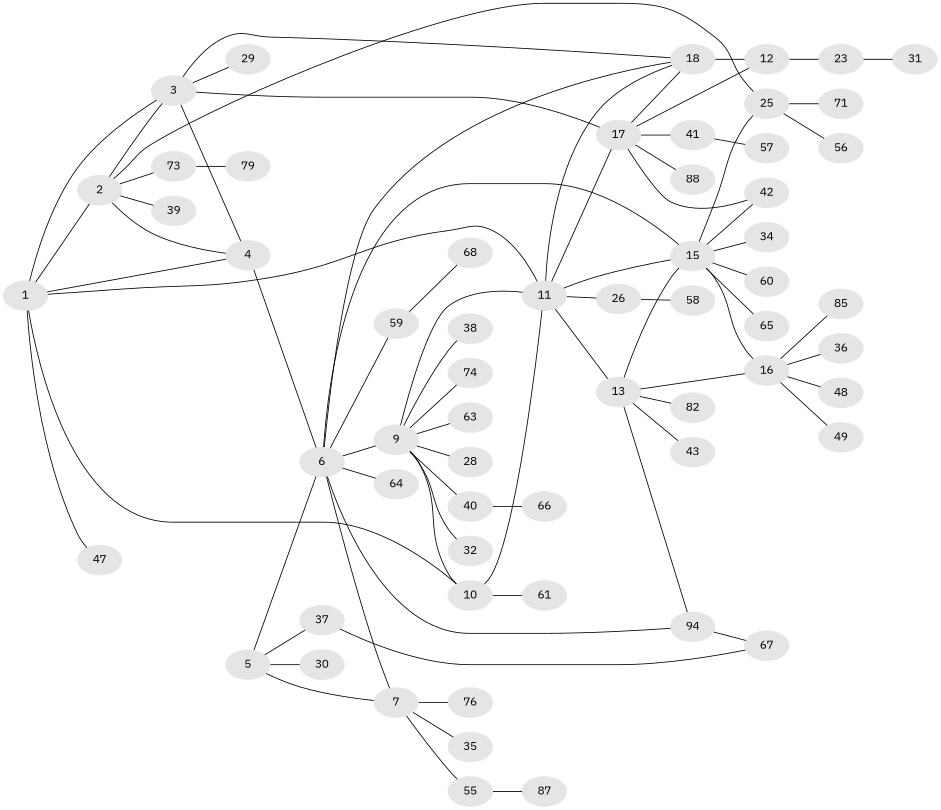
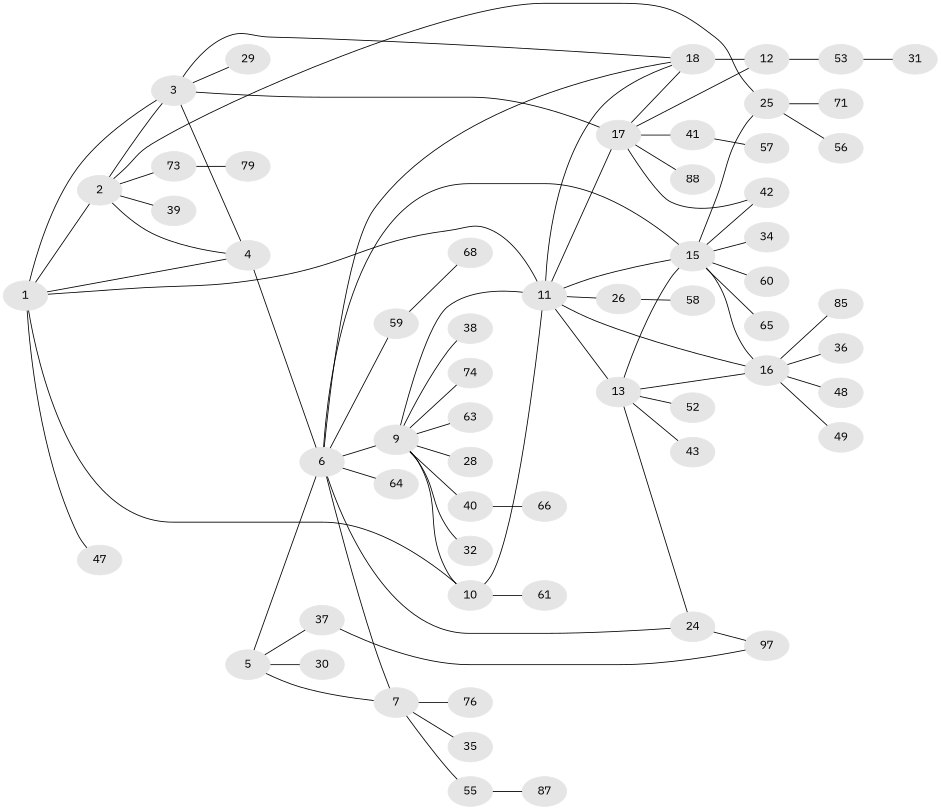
(841, 59) -> (841, 59)
none -> (652, 340)
(693, 408) -> (693, 408)
(693, 627) -> (693, 627)
(767, 646) -> (767, 646)
